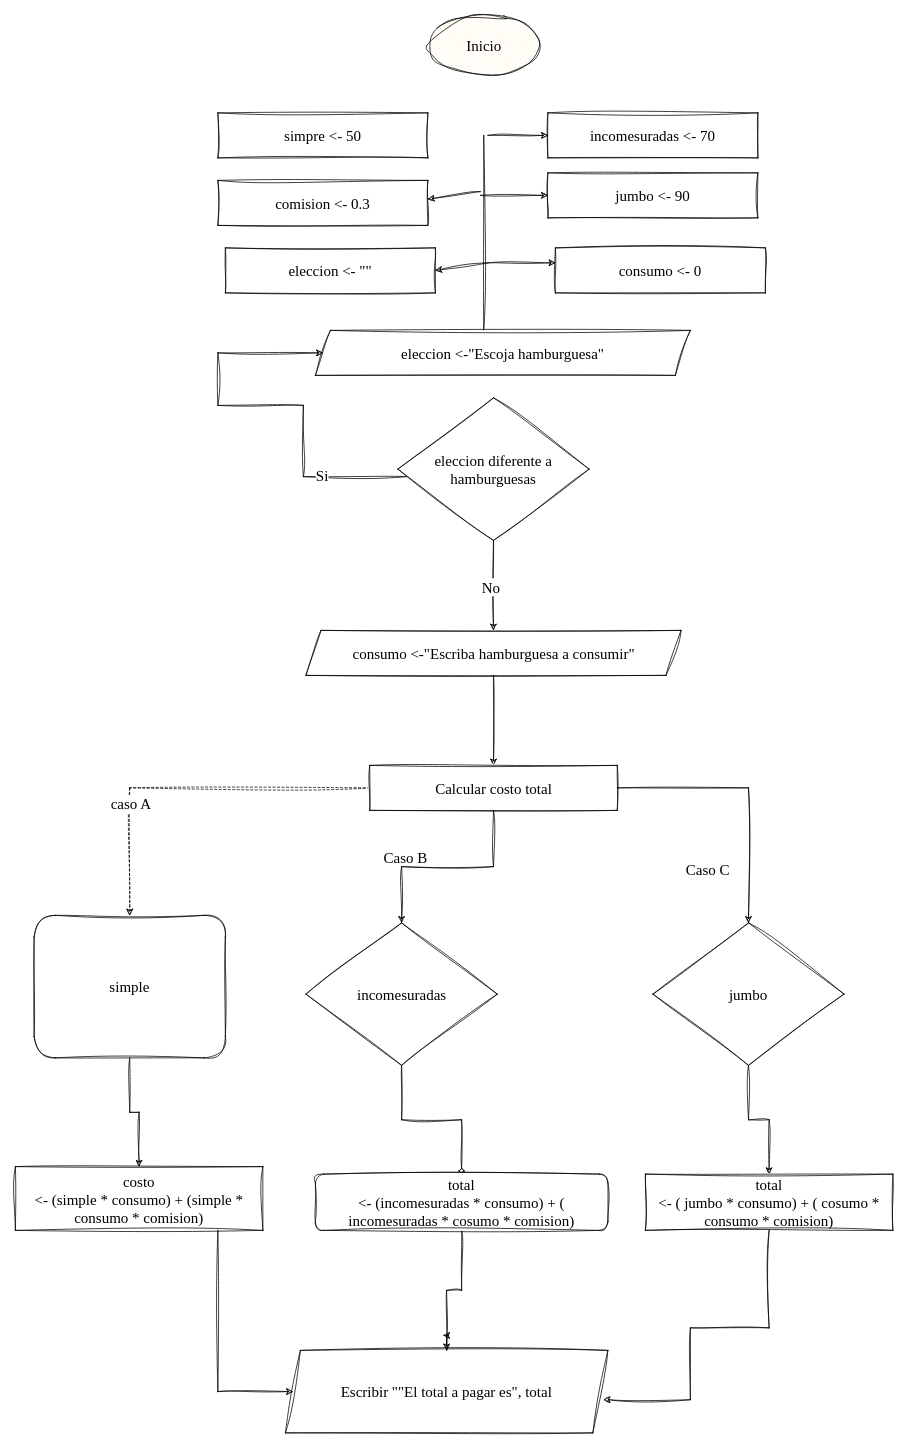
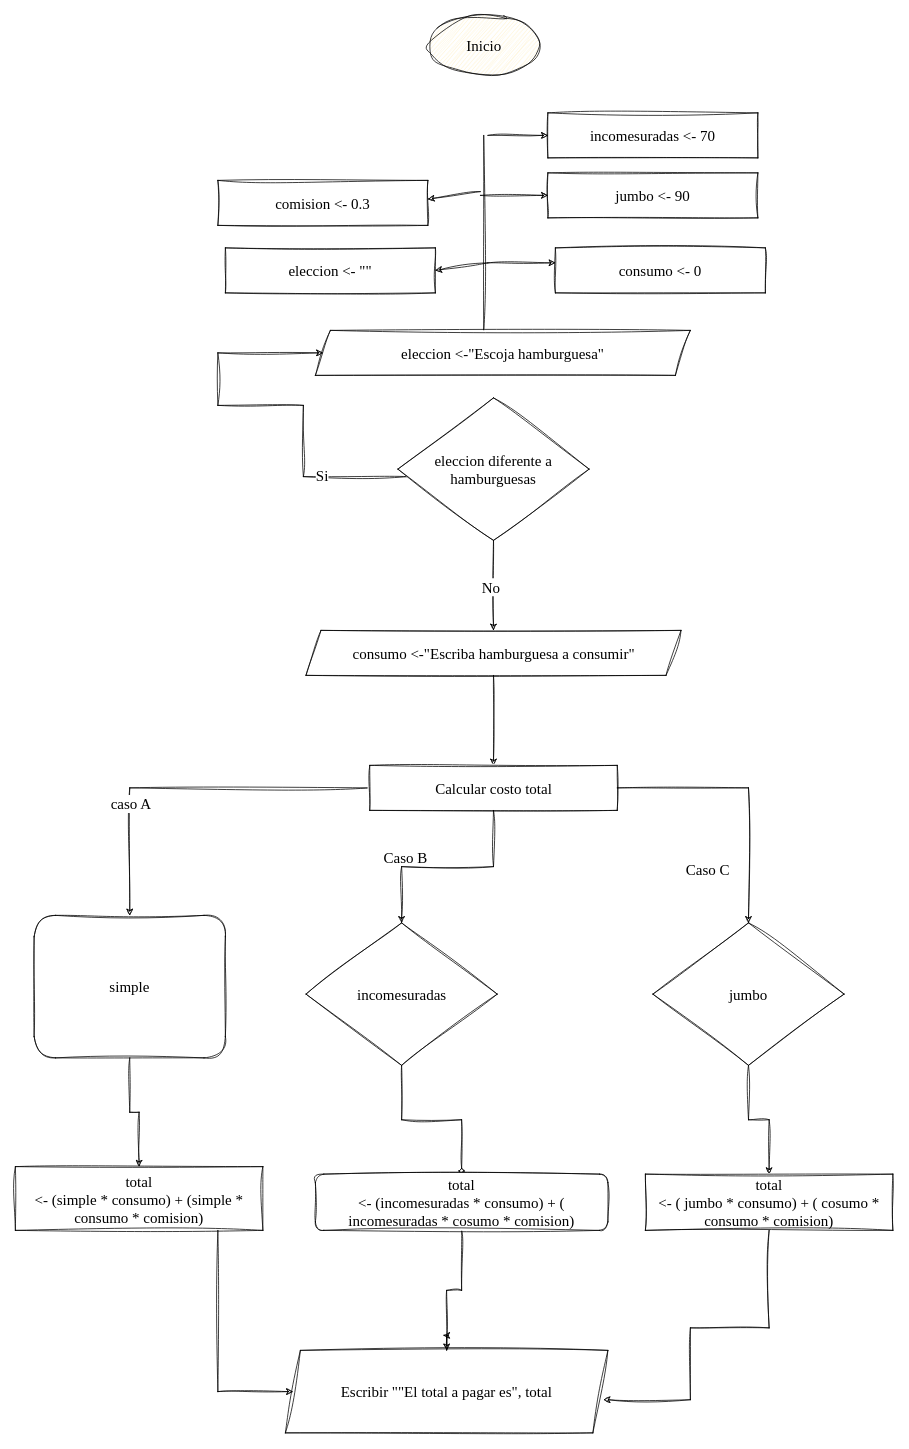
(323, 135) -> none
(314, 788) -> (314, 788)
(139, 1199) -> (139, 1199)
